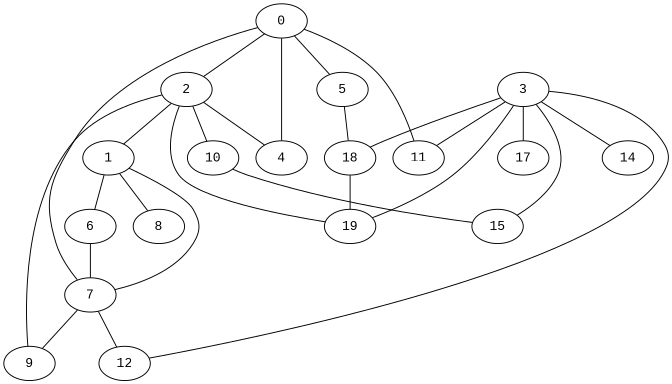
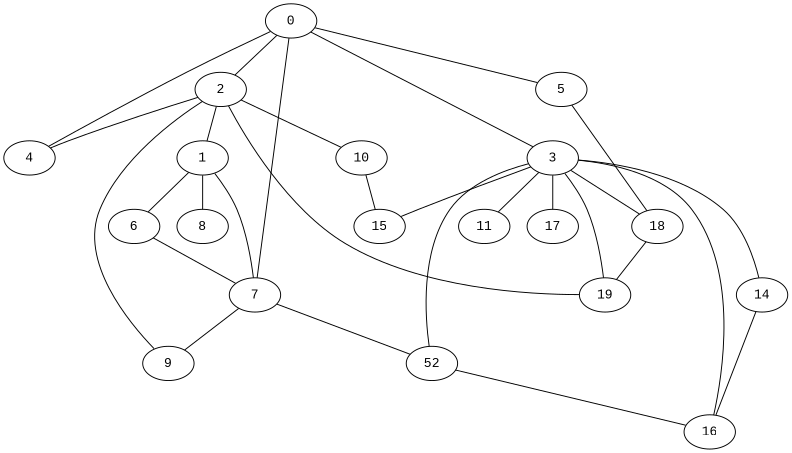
(374, 70) -> (422, 89)
(125, 363) -> (432, 363)
none -> (710, 432)
